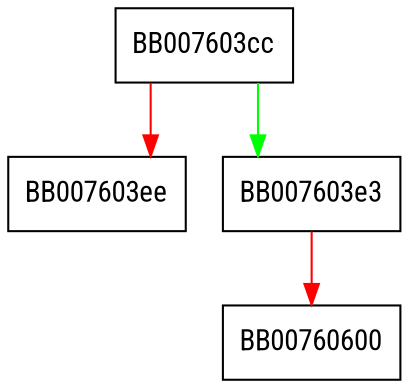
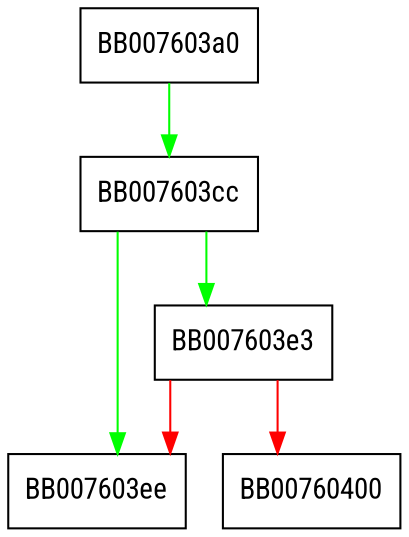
none -> (169, 45)
(151, 109) -> (118, 332)
(312, 343) -> (312, 491)
none -> (170, 406)
